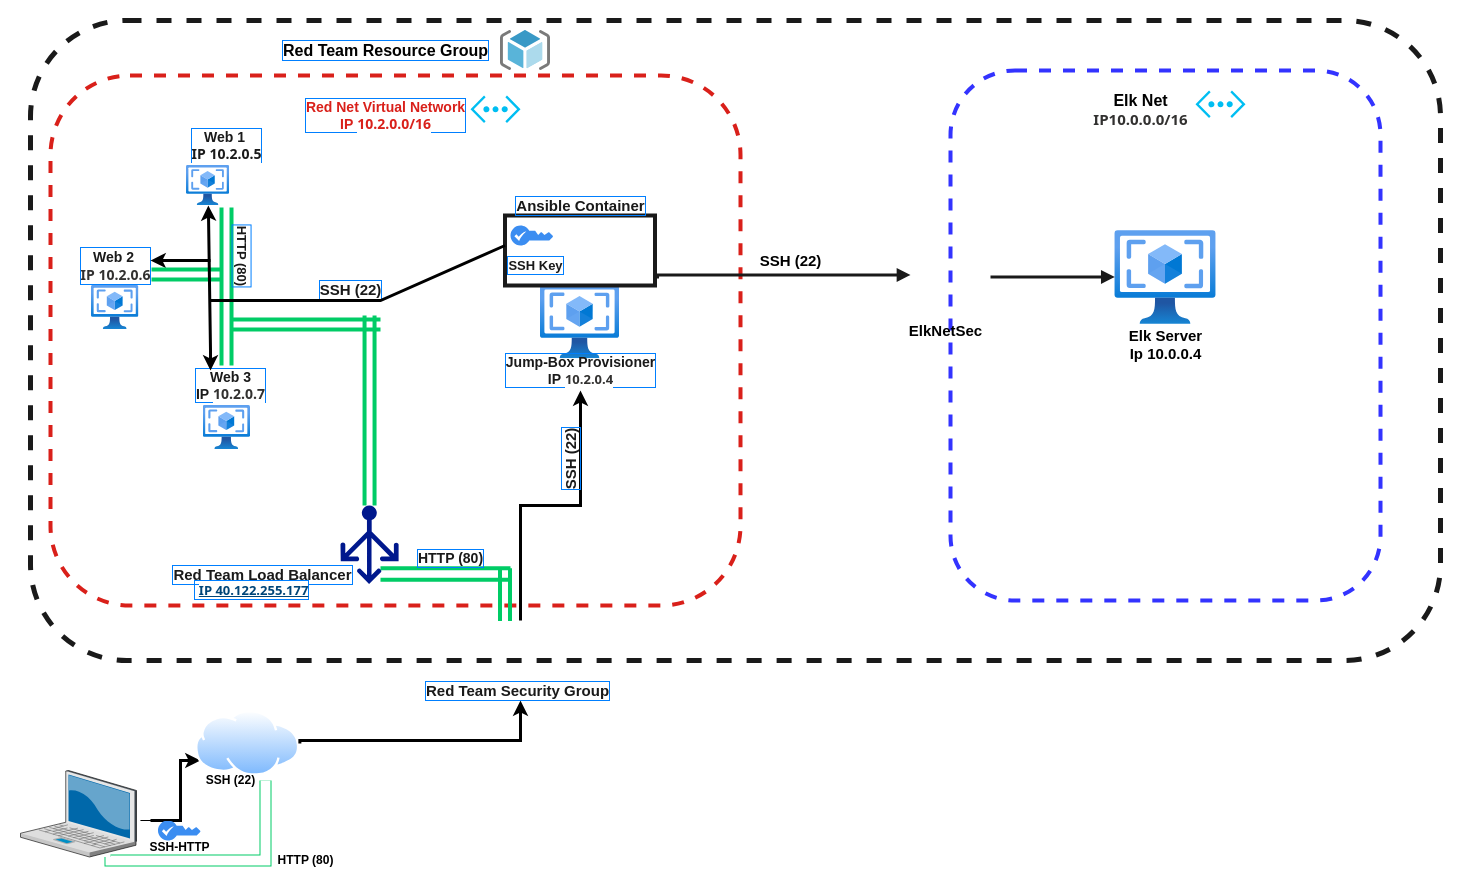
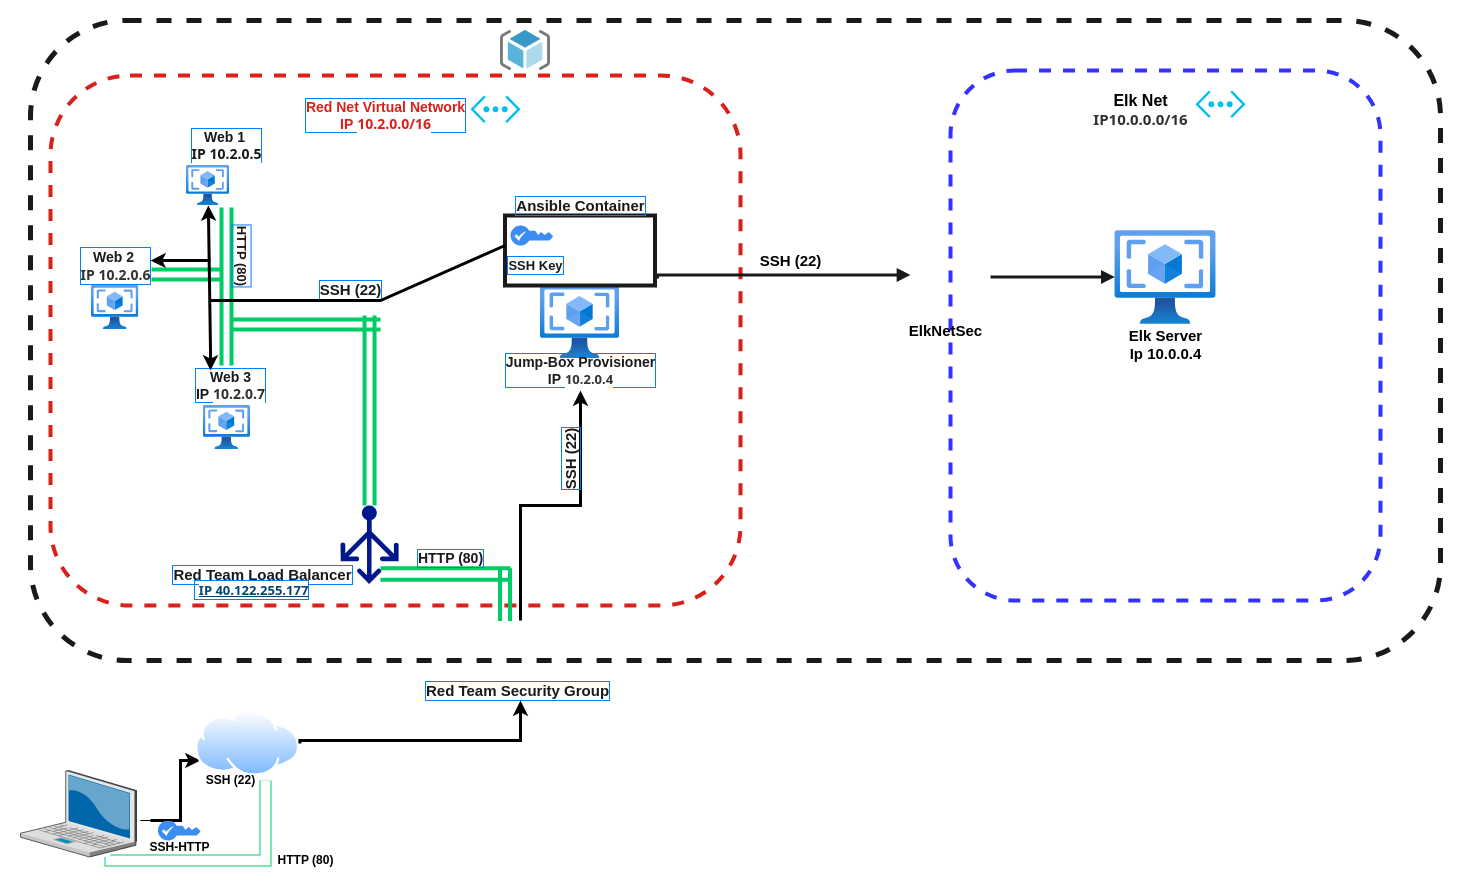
(386, 51) -> none
